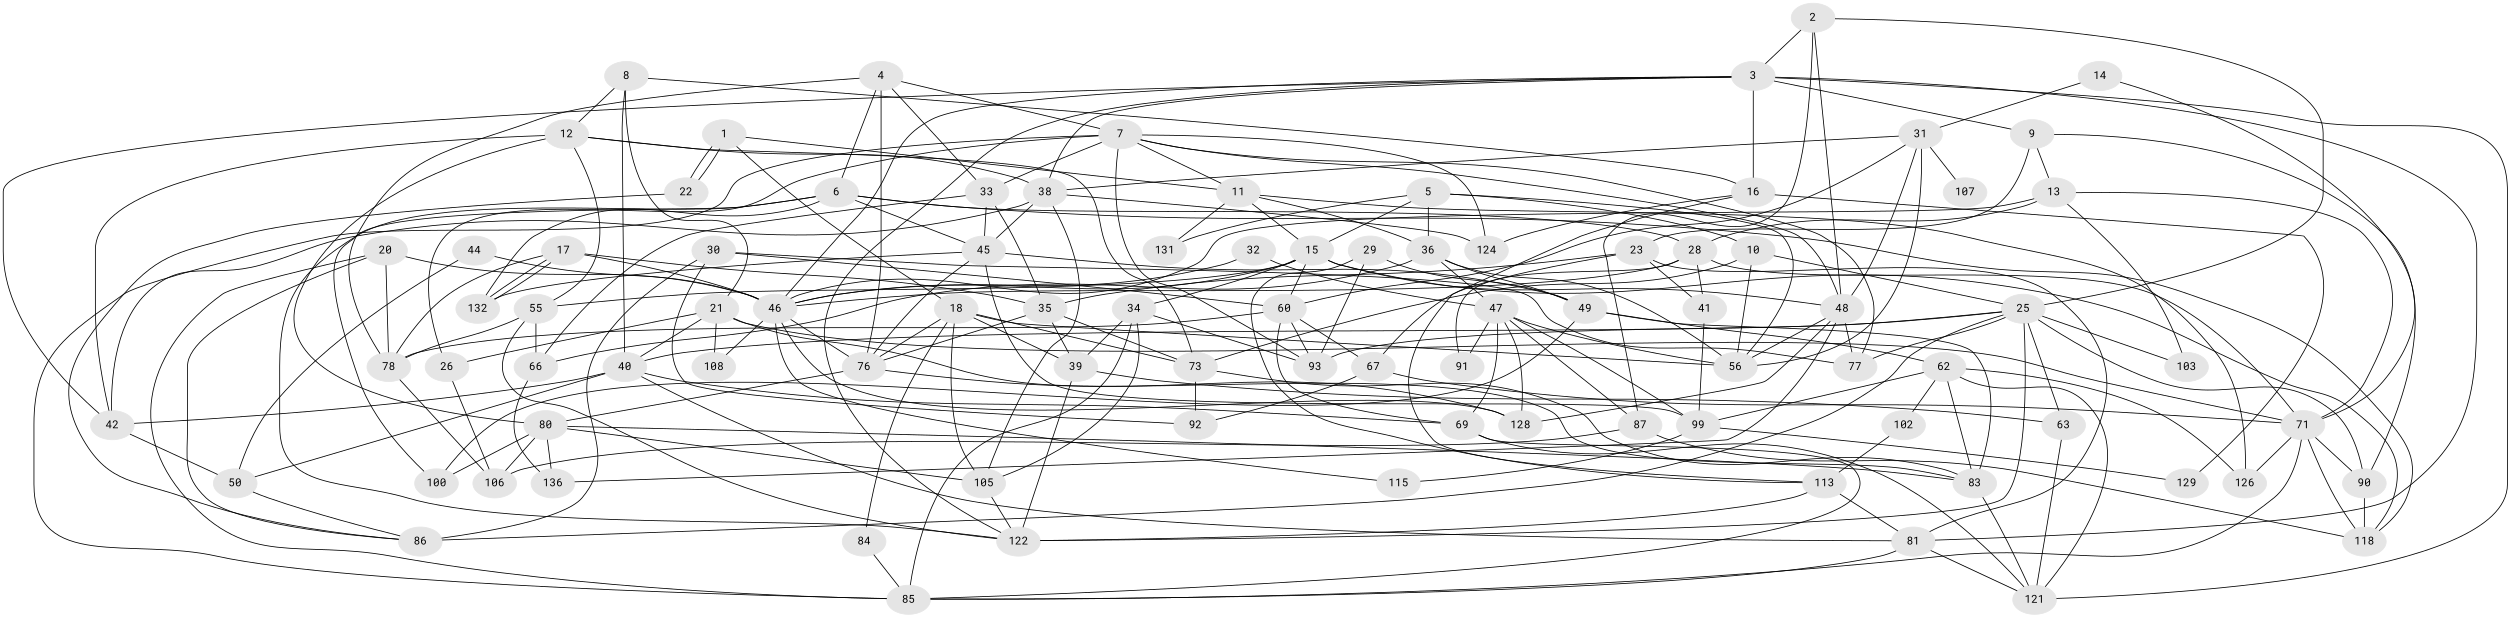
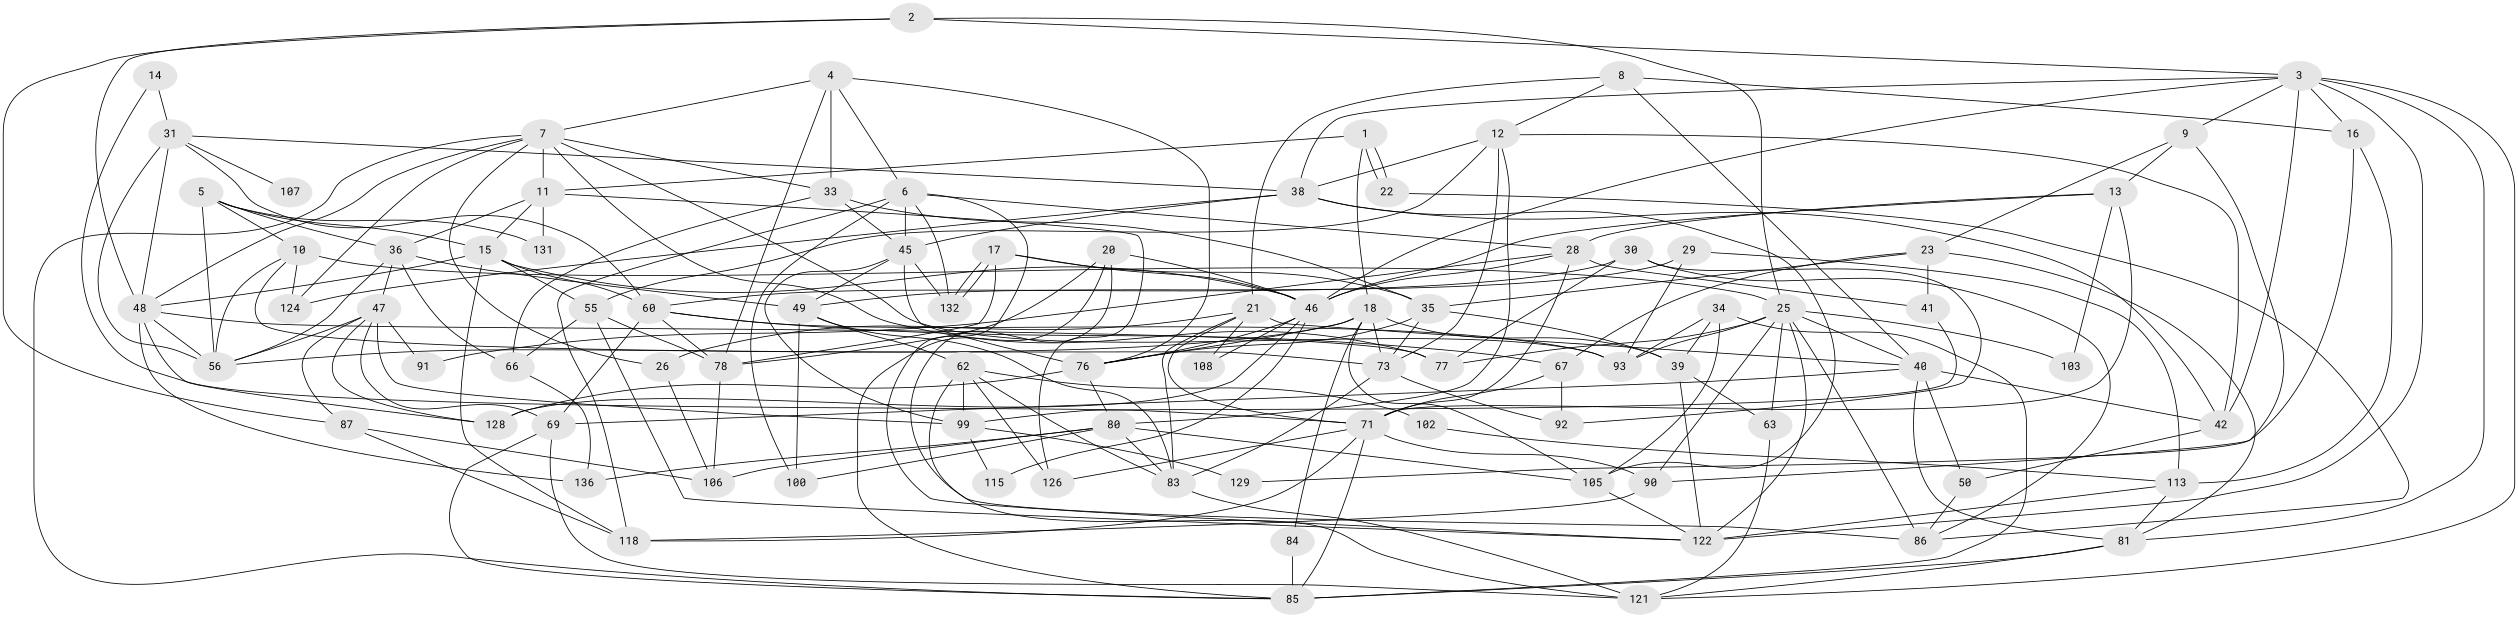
(1617, 213) -> (295, 280)
(474, 251) -> none
(1254, 251) -> none
(1225, 284) -> none
